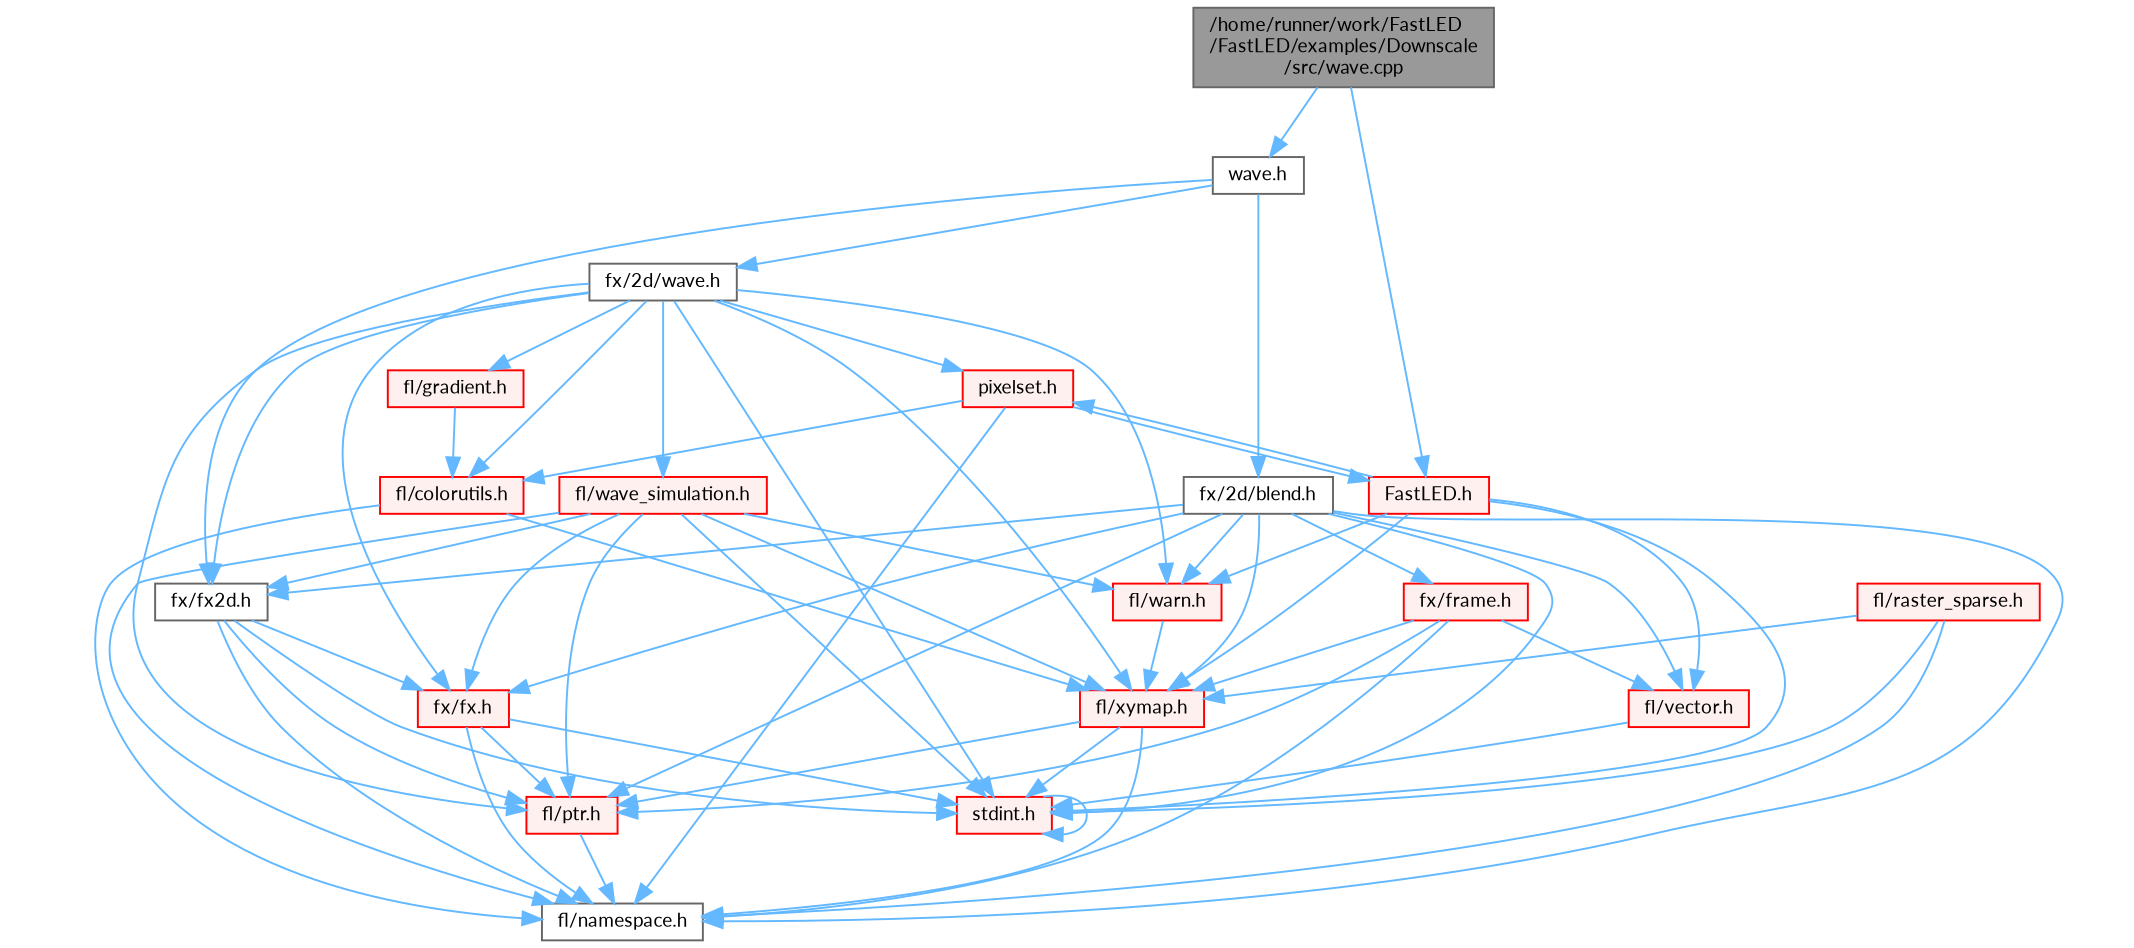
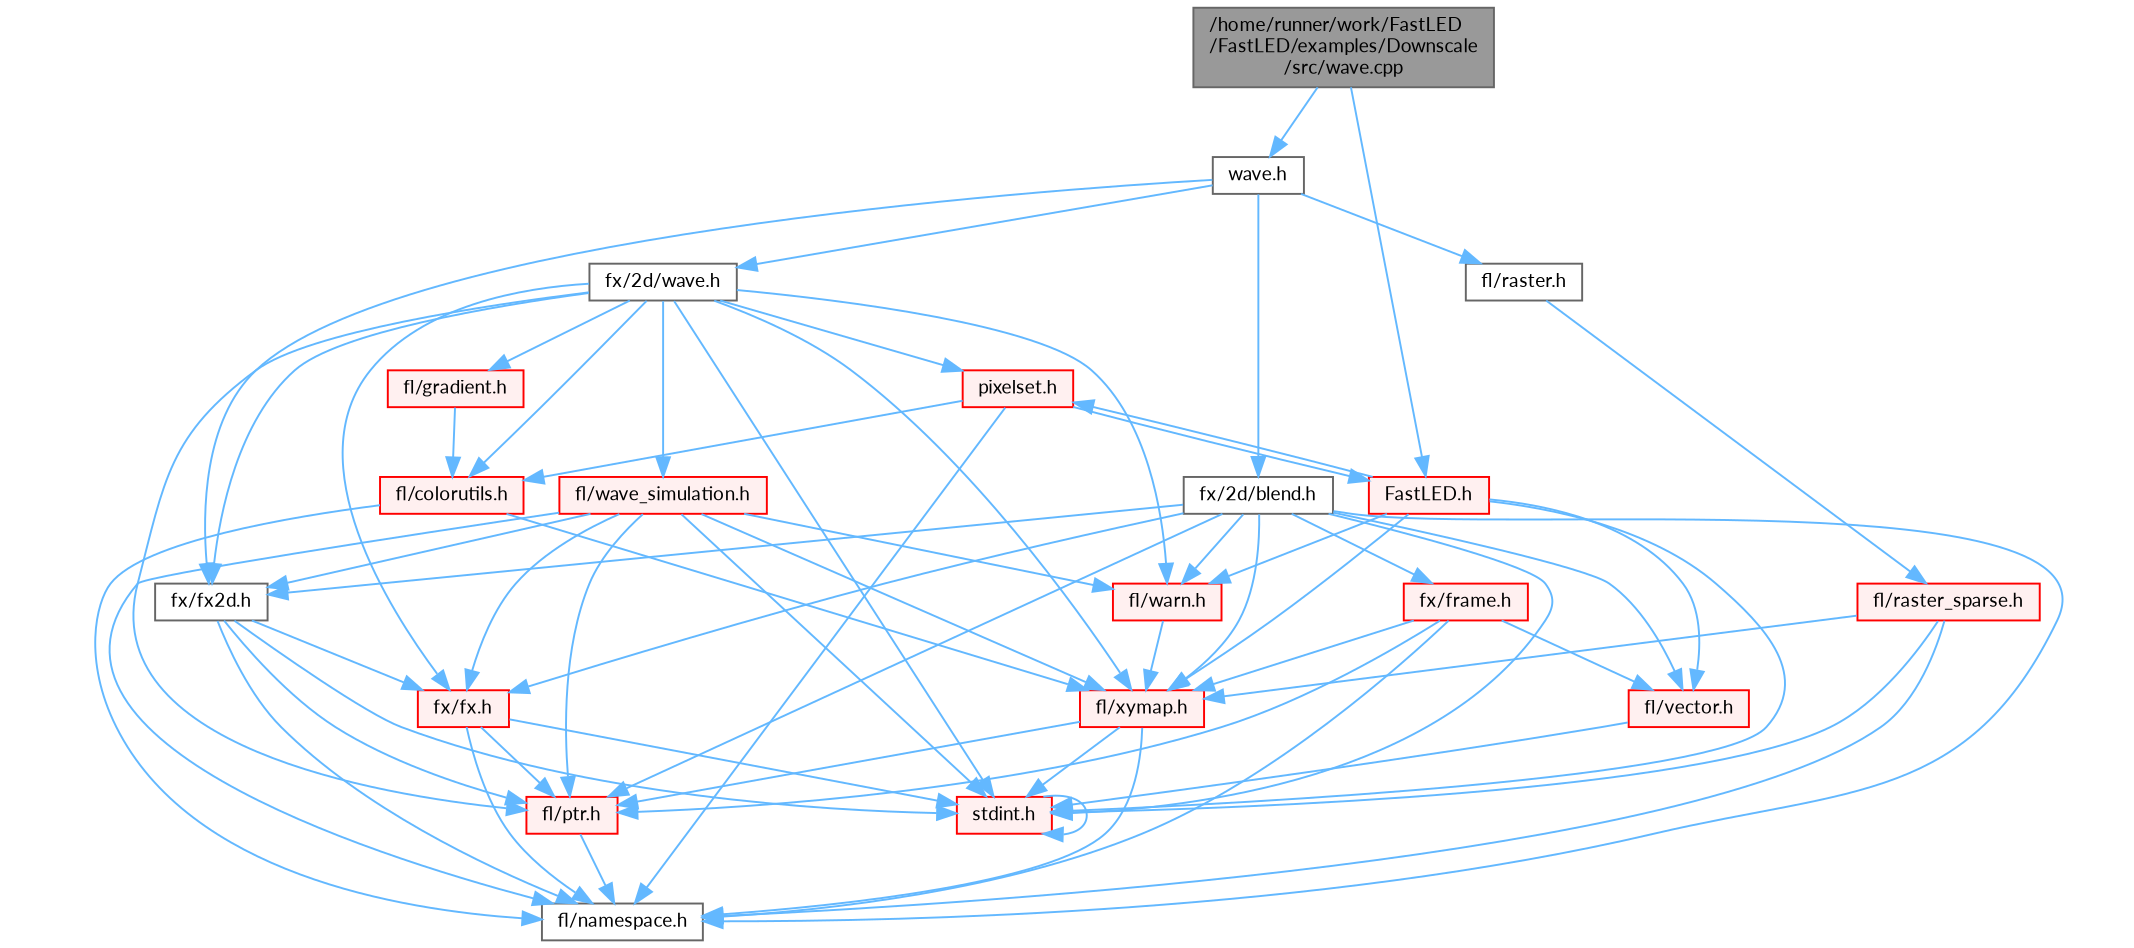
none -> (1524, 282)
